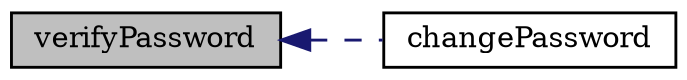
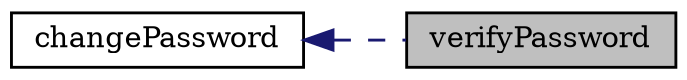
(346, 40) -> (370, 40)
